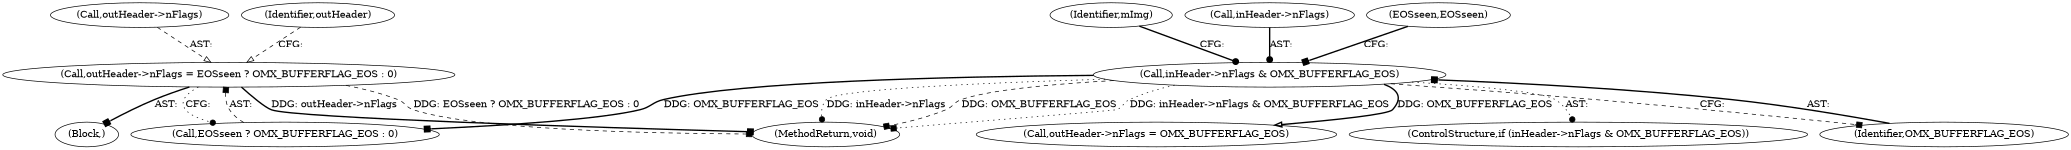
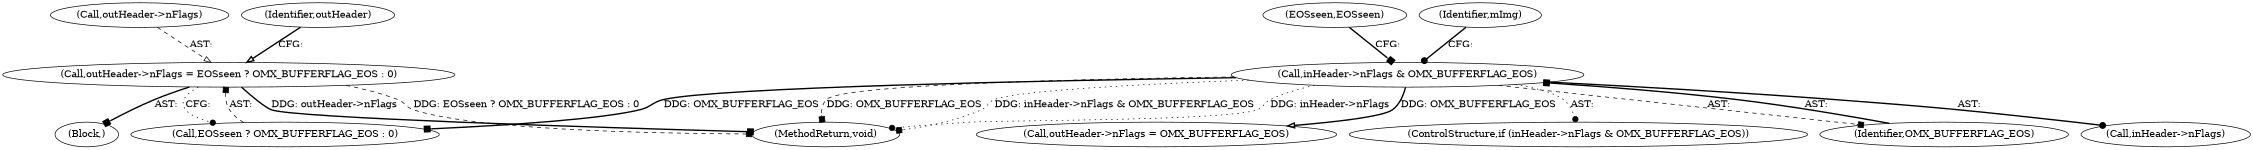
(1270, 42) -> (1825, 99)
(277, 43) -> (277, 43)
(1714, 105) -> (1720, 105)
